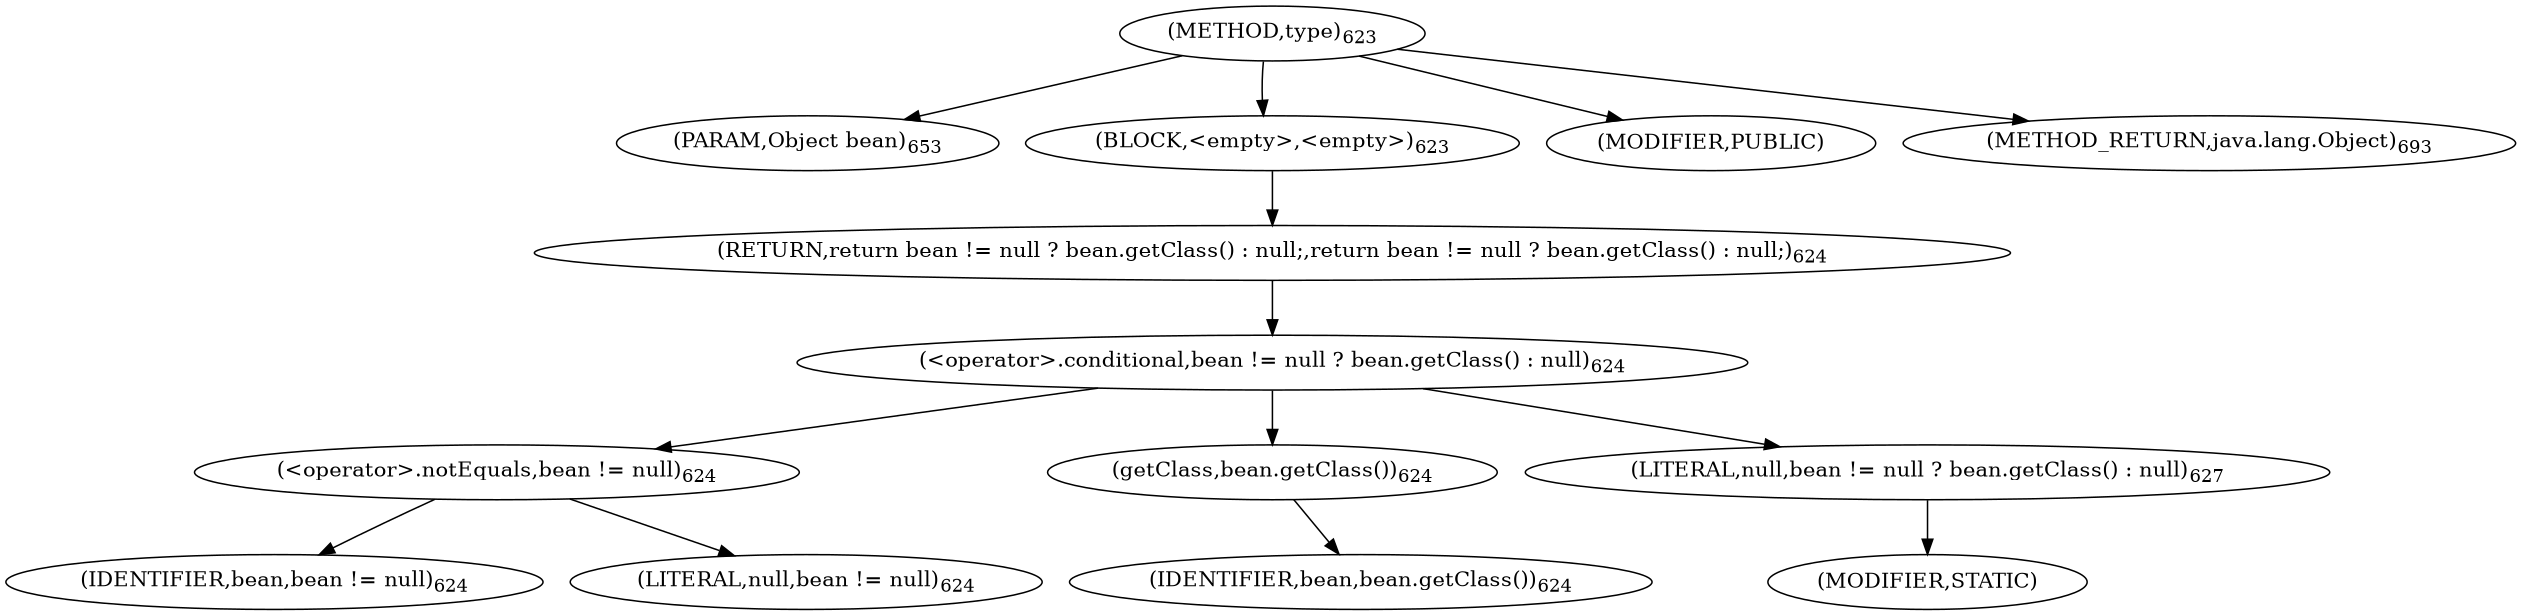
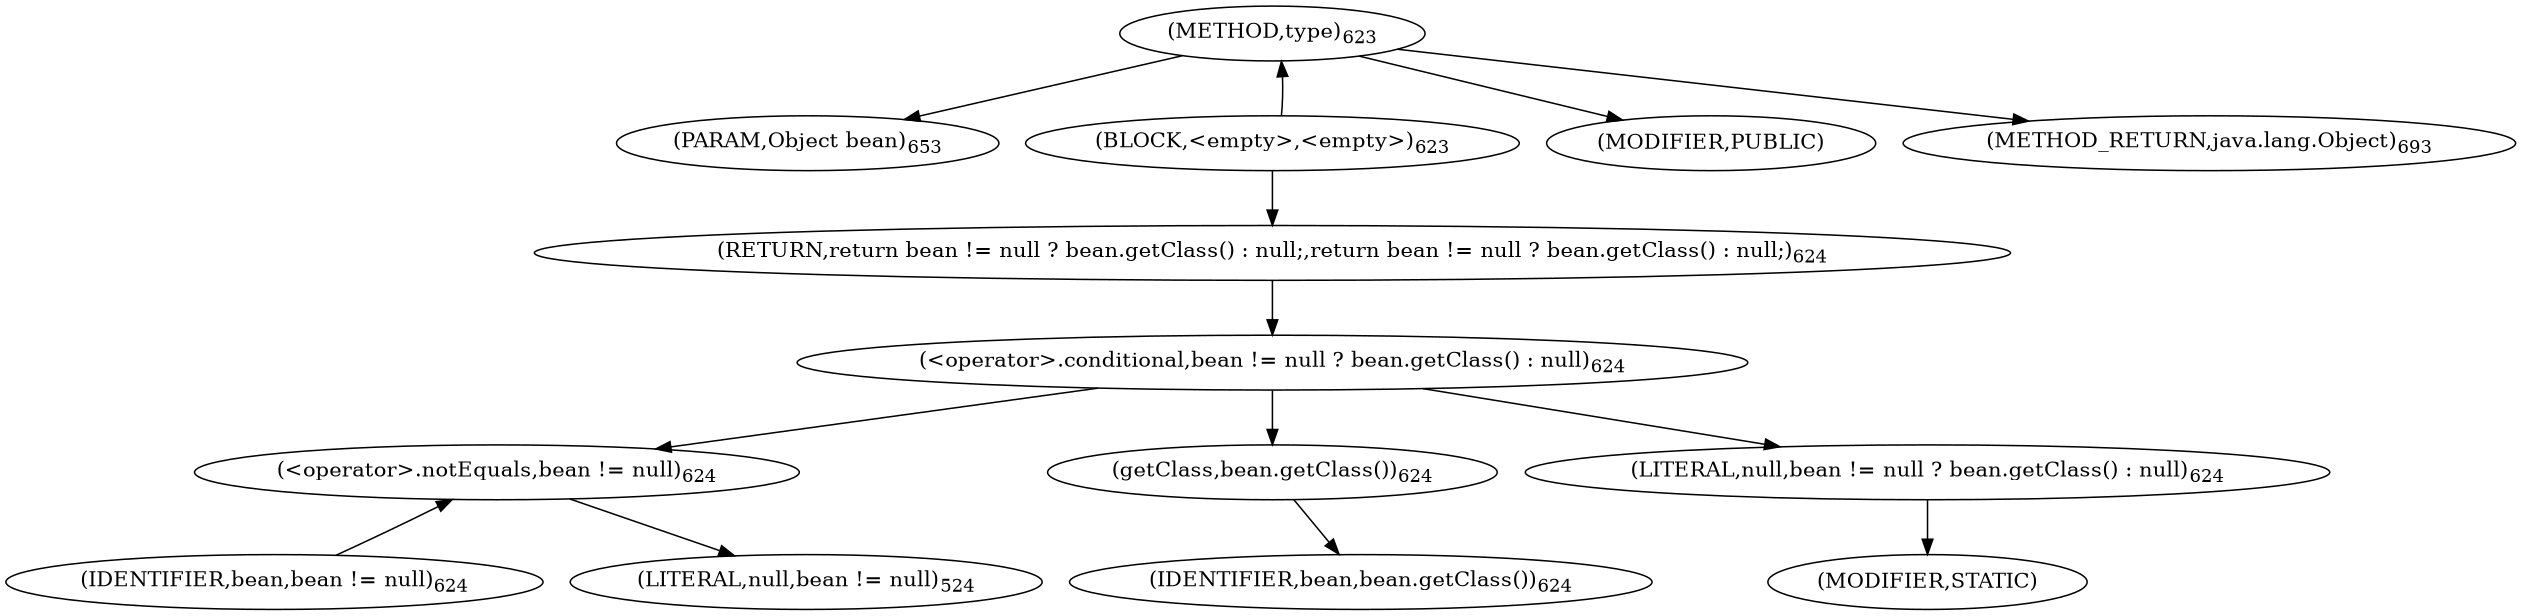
(1262, 81) -> (1283, 96)
(2207, 470) -> (2207, 470)
(384, 523) -> (387, 531)
(958, 580) -> (958, 580)
